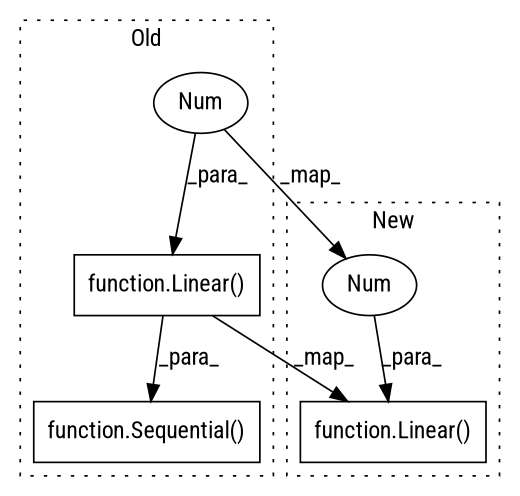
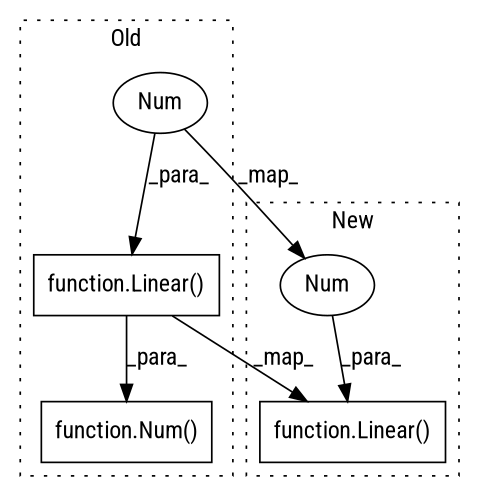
(147, 432) -> (127, 432)
